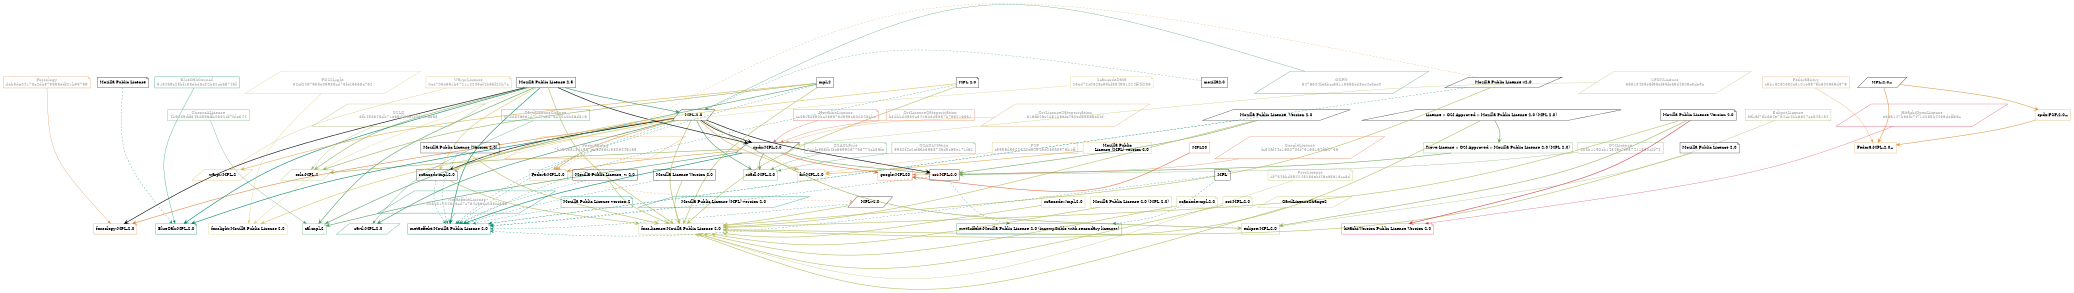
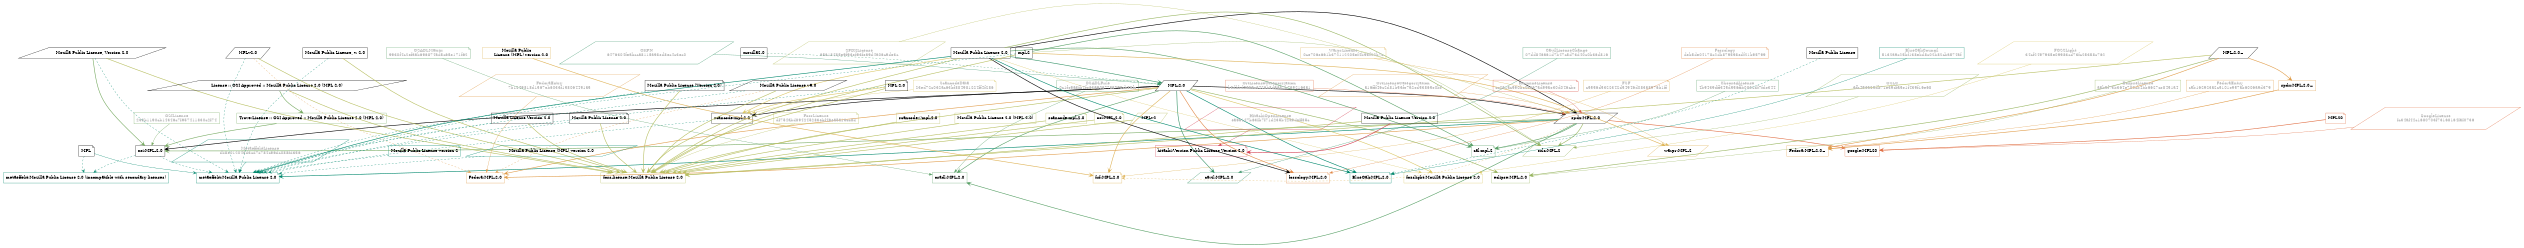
(123, 82) -> (1832, 53)
(546, 82) -> (981, 53)
(1503, 82) -> (788, 86)
(569, 113) -> (1297, 43)
(679, 113) -> (1261, 46)
(1698, 115) -> (1400, 118)
(2053, 115) -> (2297, 86)
none -> (1450, 121)
(1200, 148) -> (2336, 118)
(557, 163) -> (430, 140)
(761, 175) -> (950, 178)
(1489, 189) -> (1876, 130)
(708, 197) -> (348, 125)
(1305, 202) -> (1149, 118)
(855, 220) -> (143, 166)
